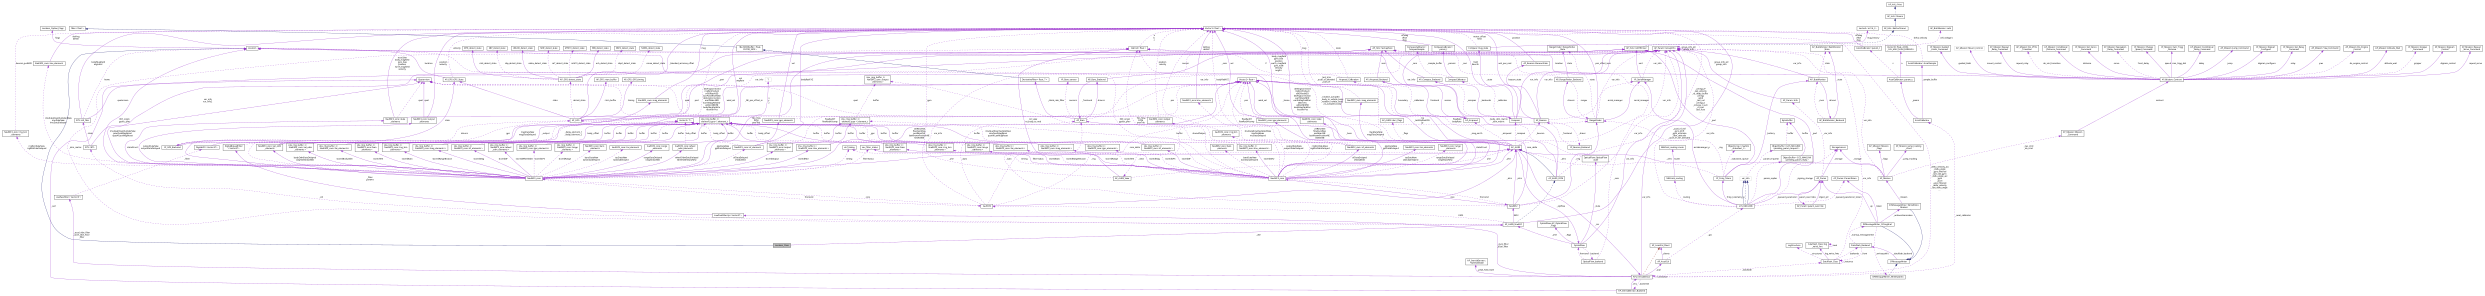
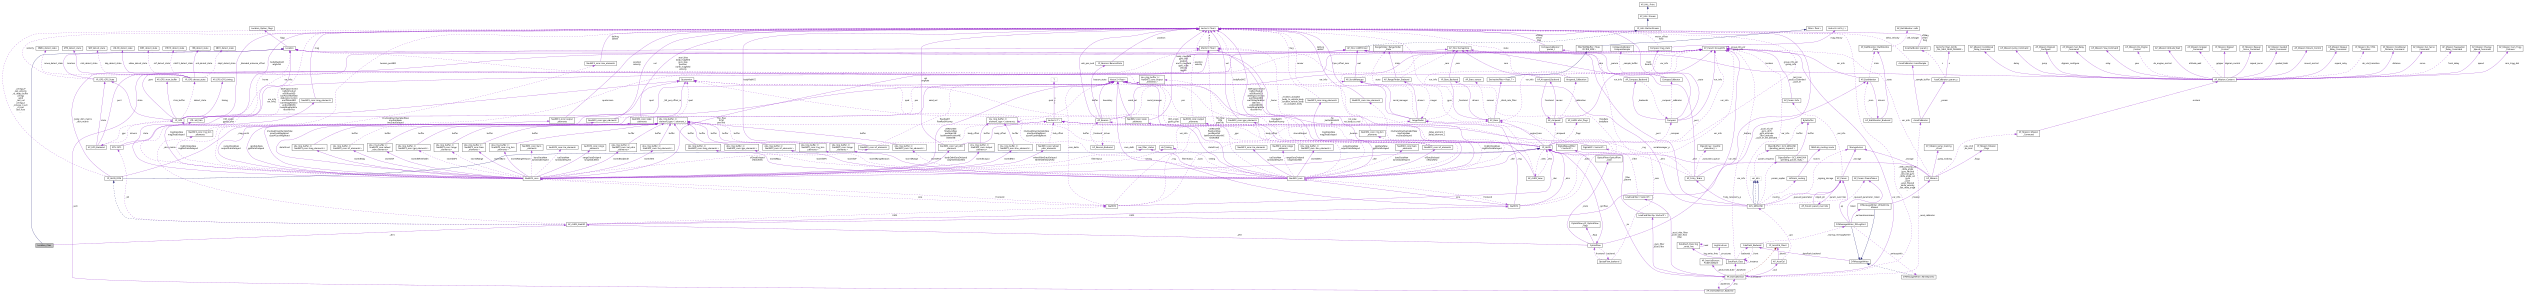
(1969, 48) -> (2308, 48)
(895, 147) -> none
